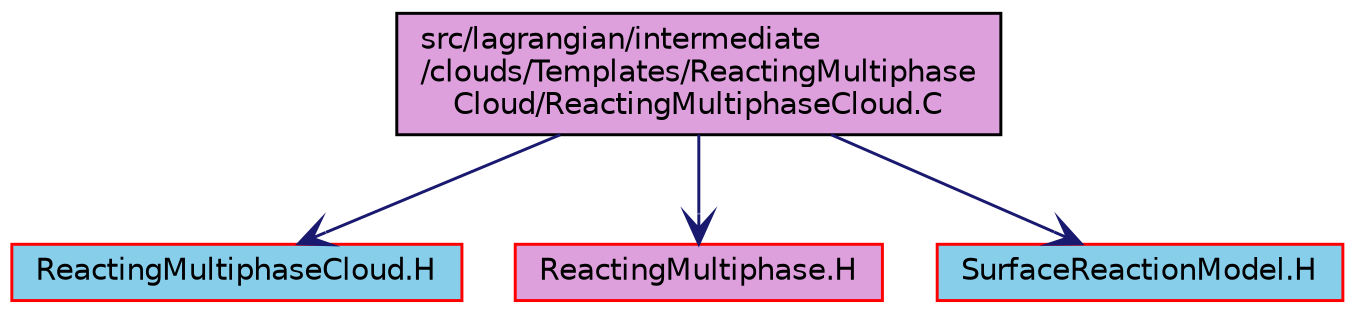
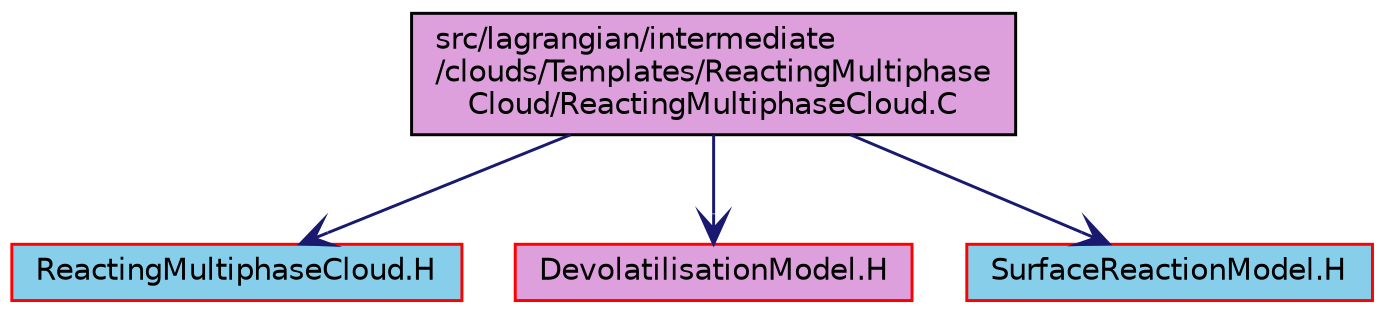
(699, 272) -> (714, 272)
